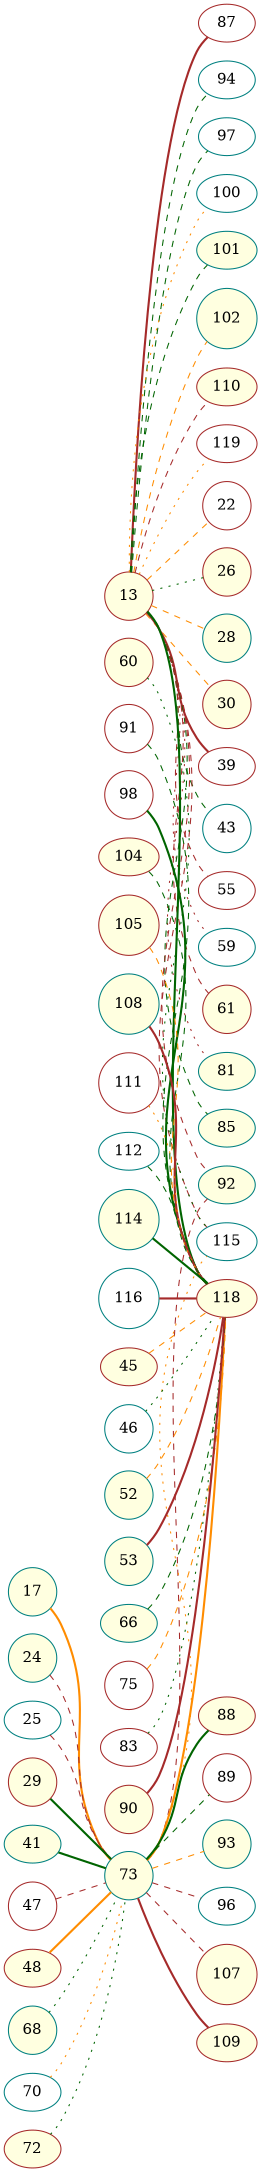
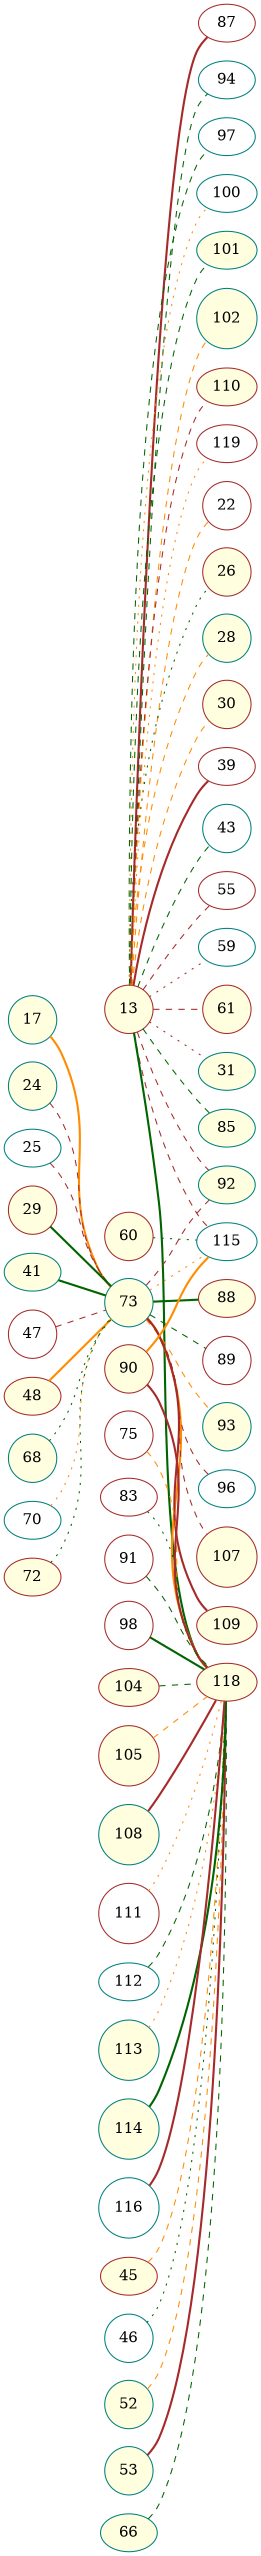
(227, 1071) -> (227, 1071)
none -> (175, 1309)
none -> (129, 2050)
